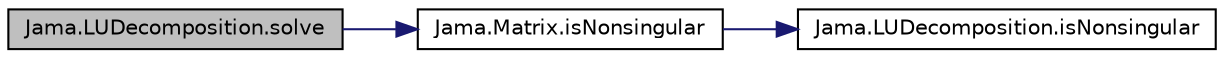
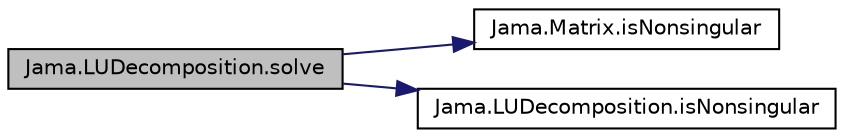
(750, 29) -> (370, 86)
